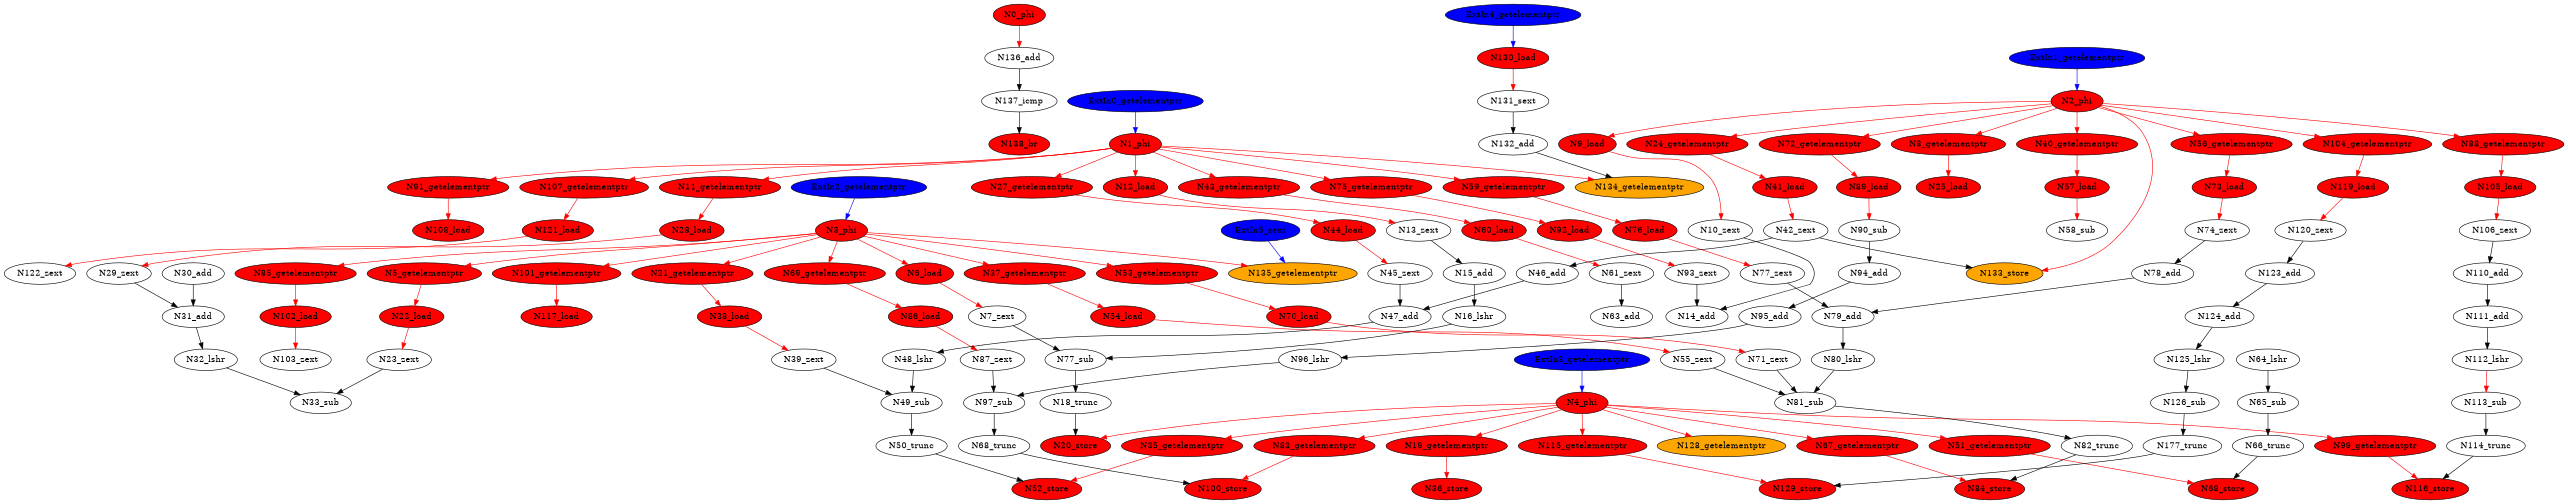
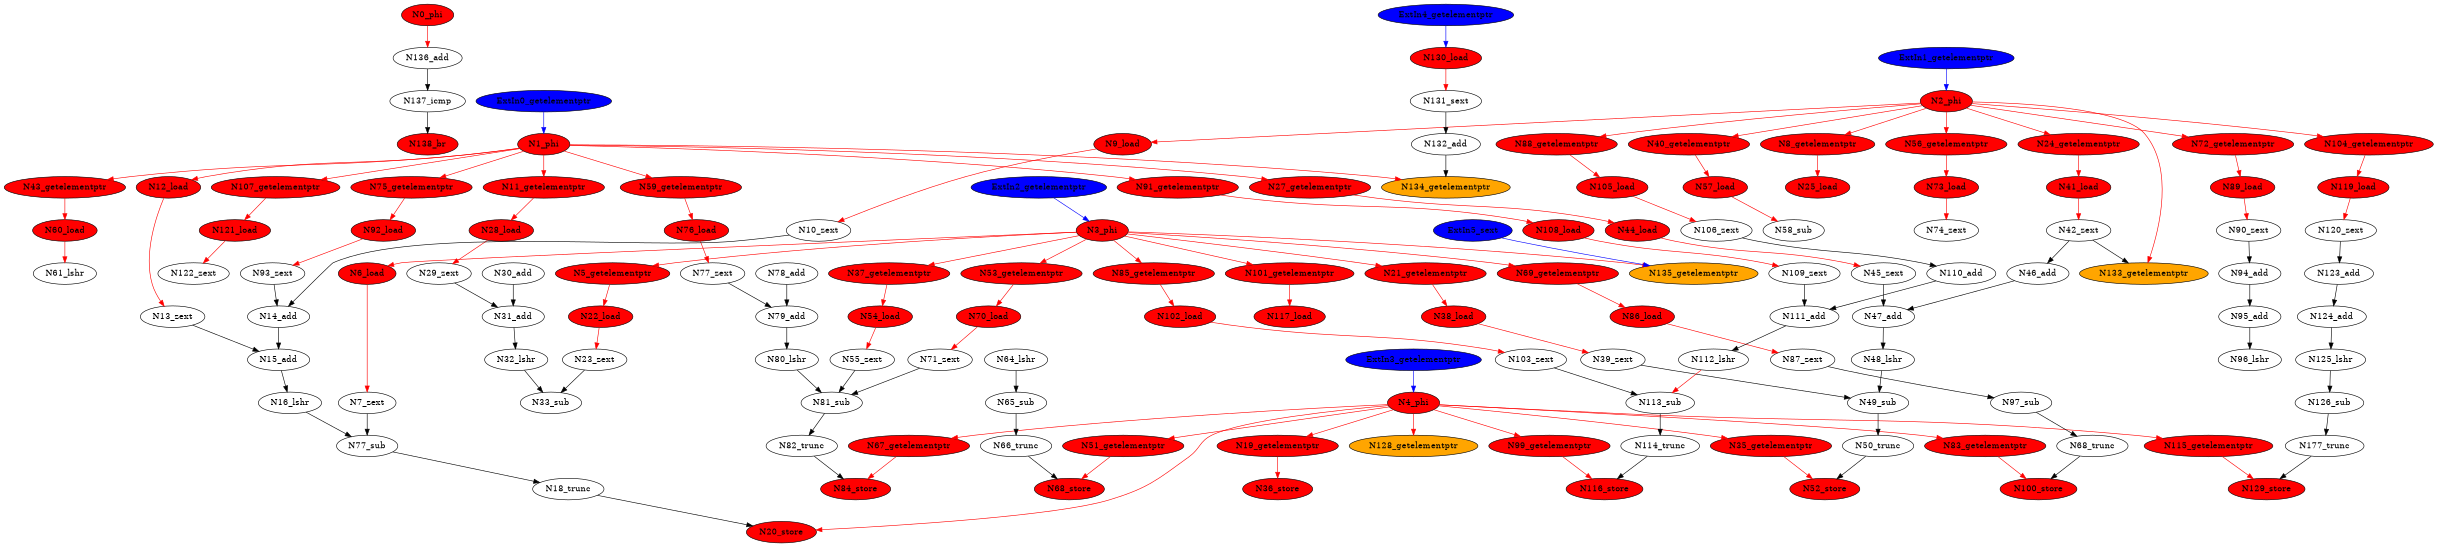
(1869, 230) -> (2249, 230)
(2192, 250) -> none
(1622, 274) -> (65, 274)
none -> (1804, 274)
(2005, 274) -> (2144, 274)
(1622, 317) -> none
none -> (279, 335)
(1151, 375) -> none
none -> (1593, 380)
